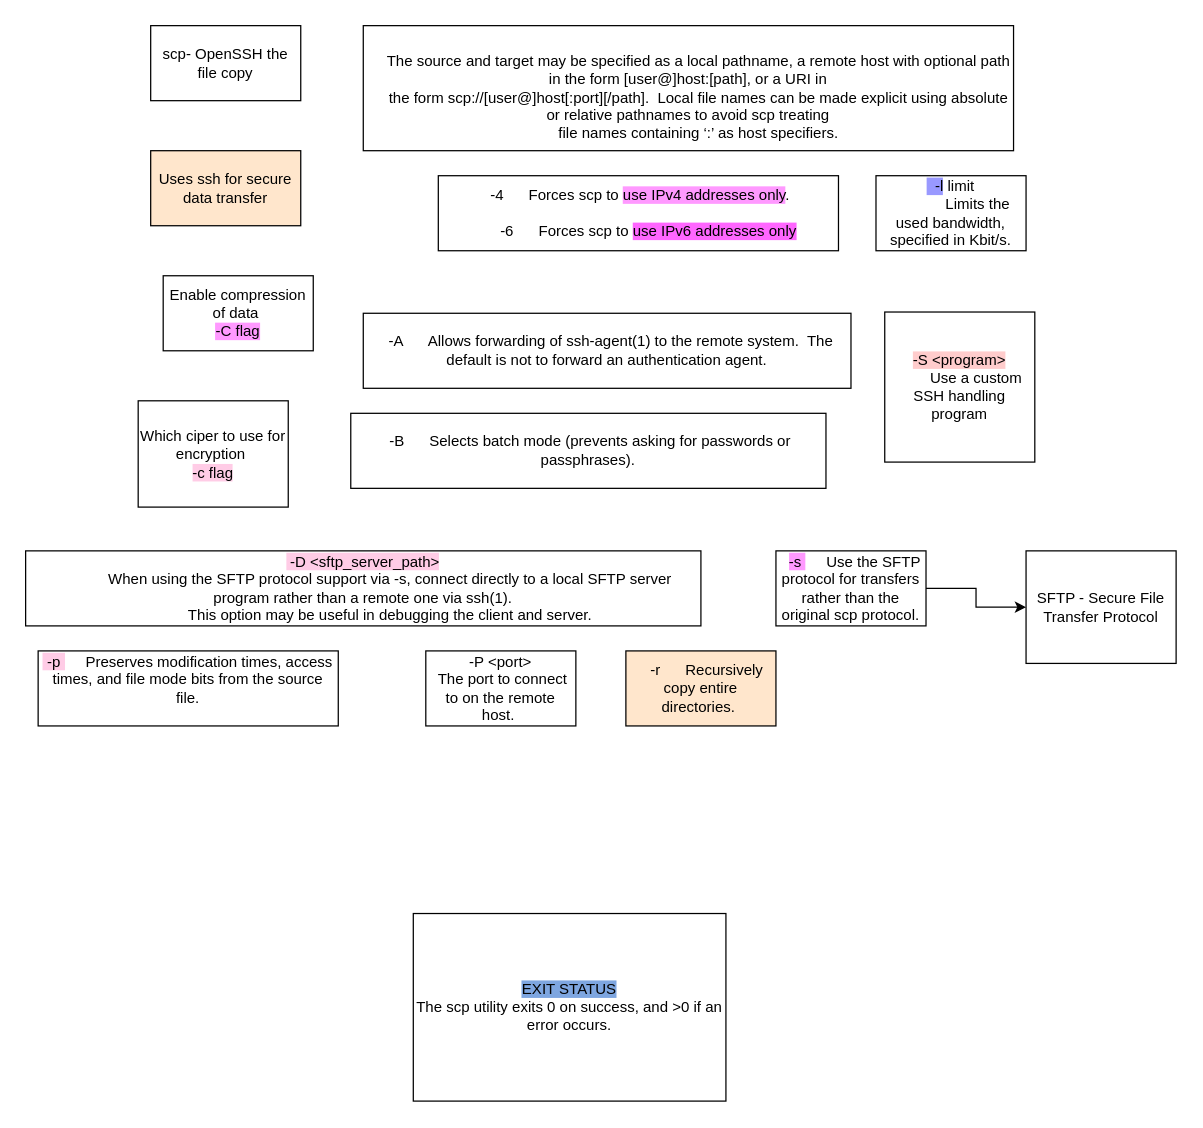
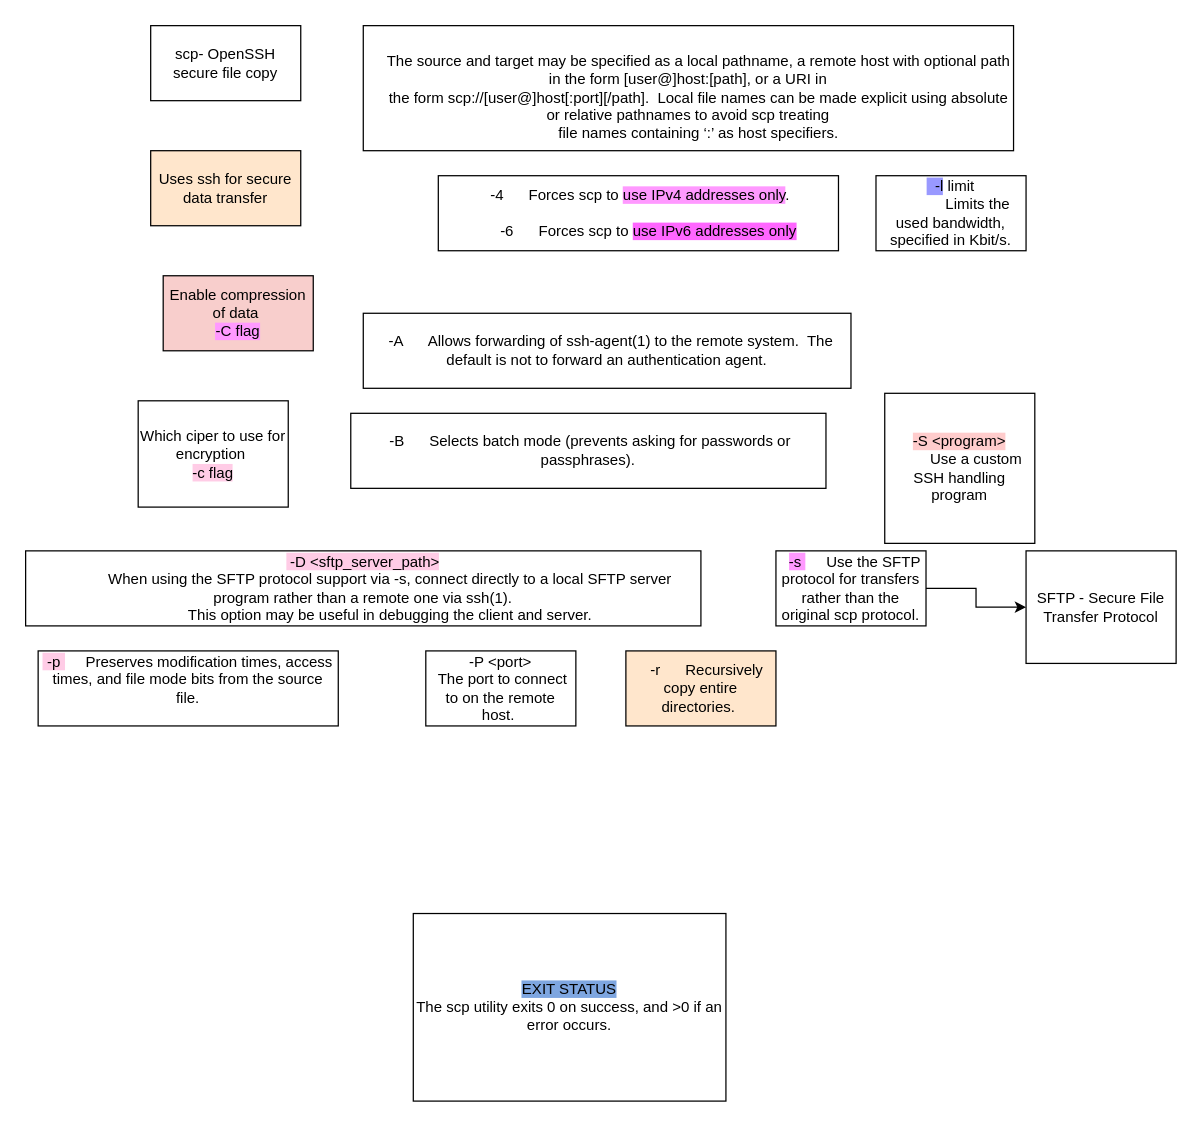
(226, 63) -> (226, 63)
(238, 313) -> (238, 313)
(959, 387) -> (959, 468)
